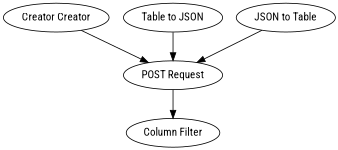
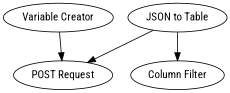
(56, 18) -> (58, 18)
(173, 18) -> none
(173, 100) -> (178, 42)
